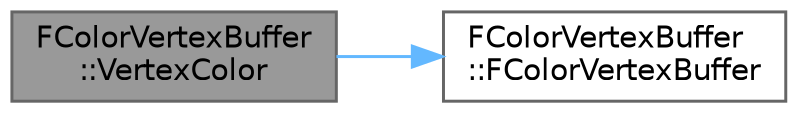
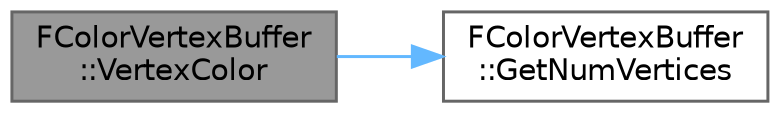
(615, 57) -> (606, 57)
